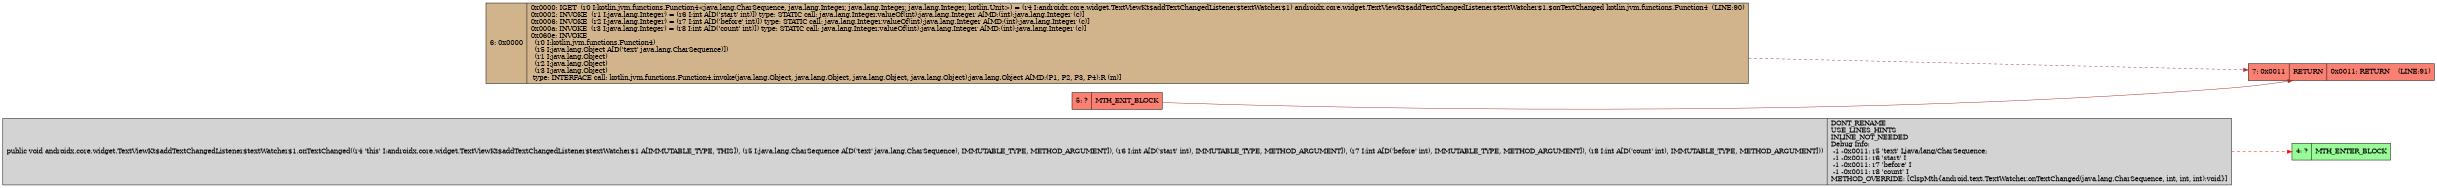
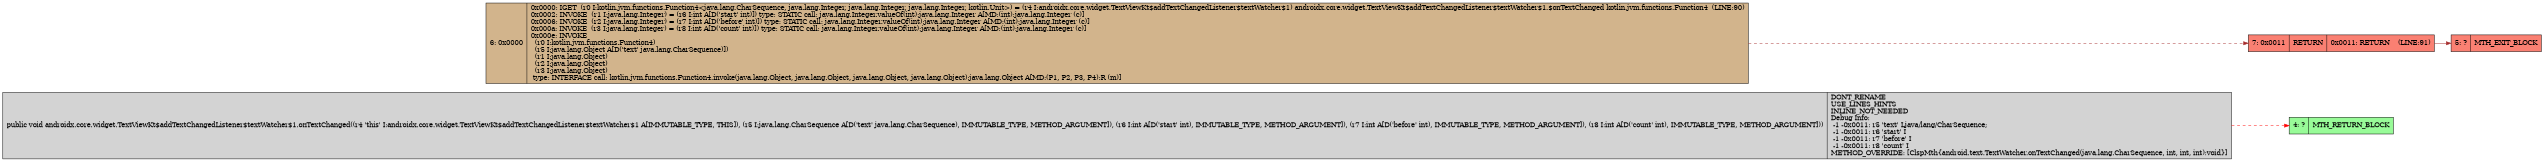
(561, 36) -> (561, 36)
(1726, 108) -> (2440, 43)
(2351, 151) -> (2351, 125)
